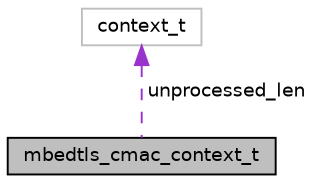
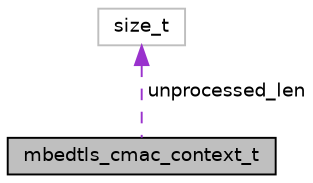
(142, 27) -> (142, 27)
